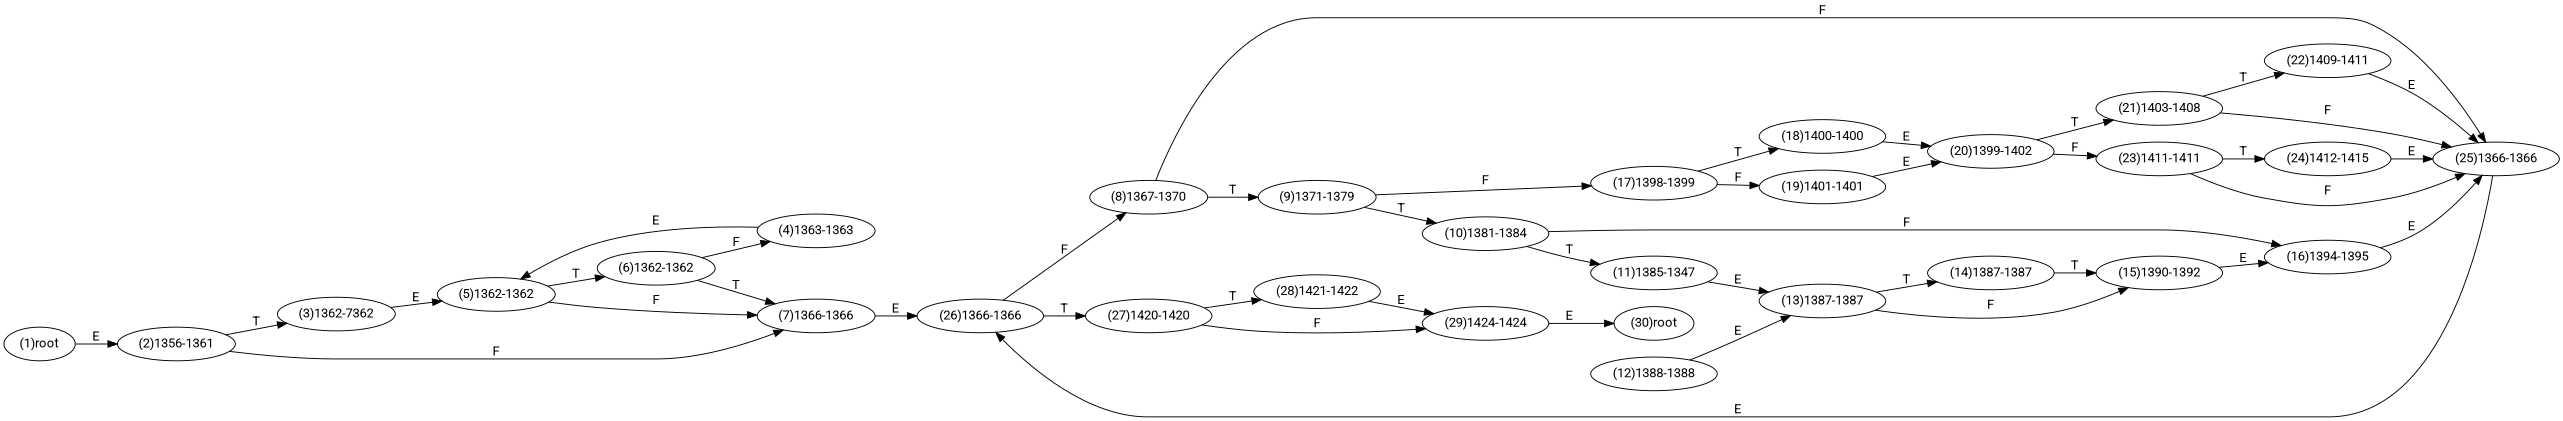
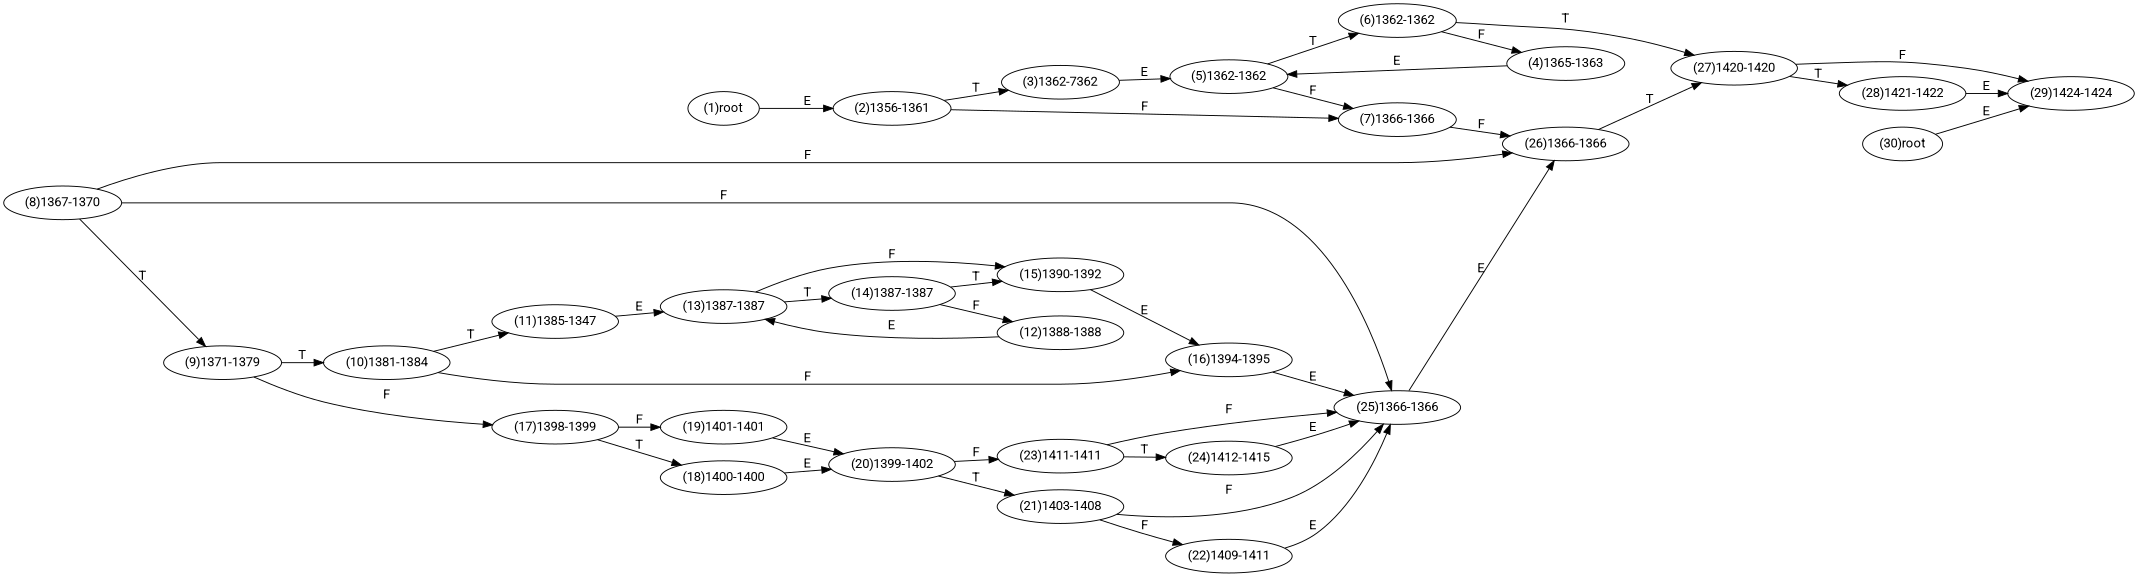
(2243, 78) -> (1145, 526)
(816, 231) -> (1566, 64)
(1061, 259) -> (798, 163)
(732, 291) -> (1571, 30)
(896, 309) -> (1482, 125)
none -> (972, 312)
(1577, 323) -> (1978, 122)
